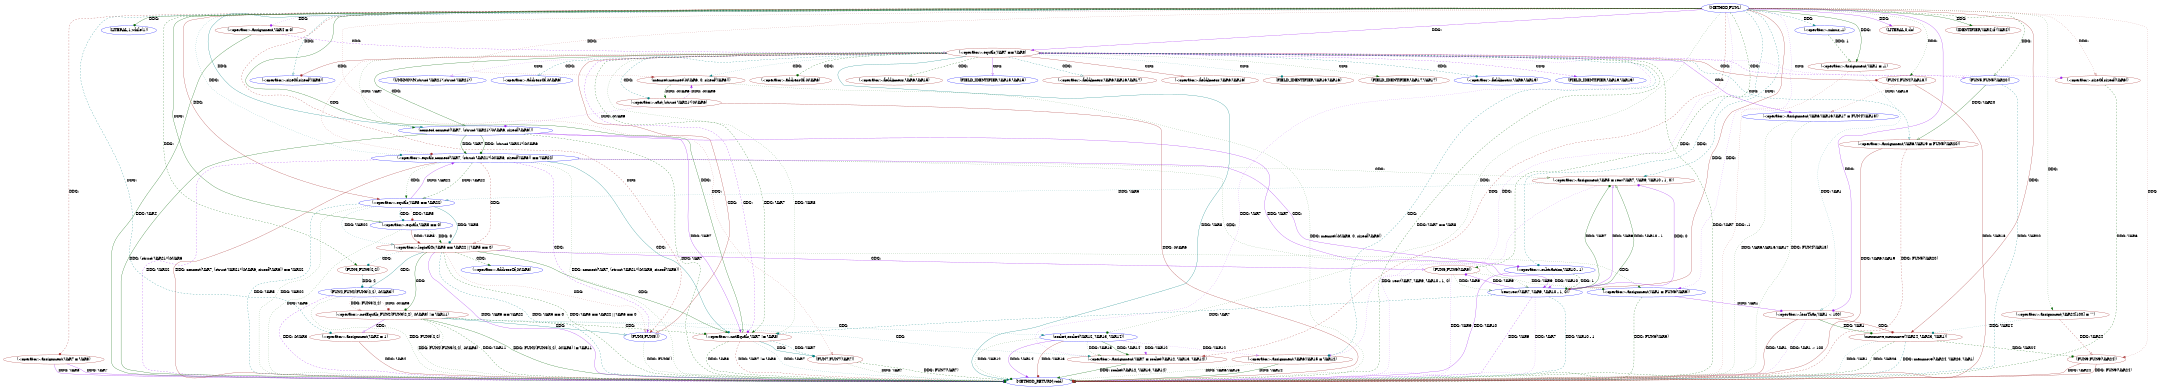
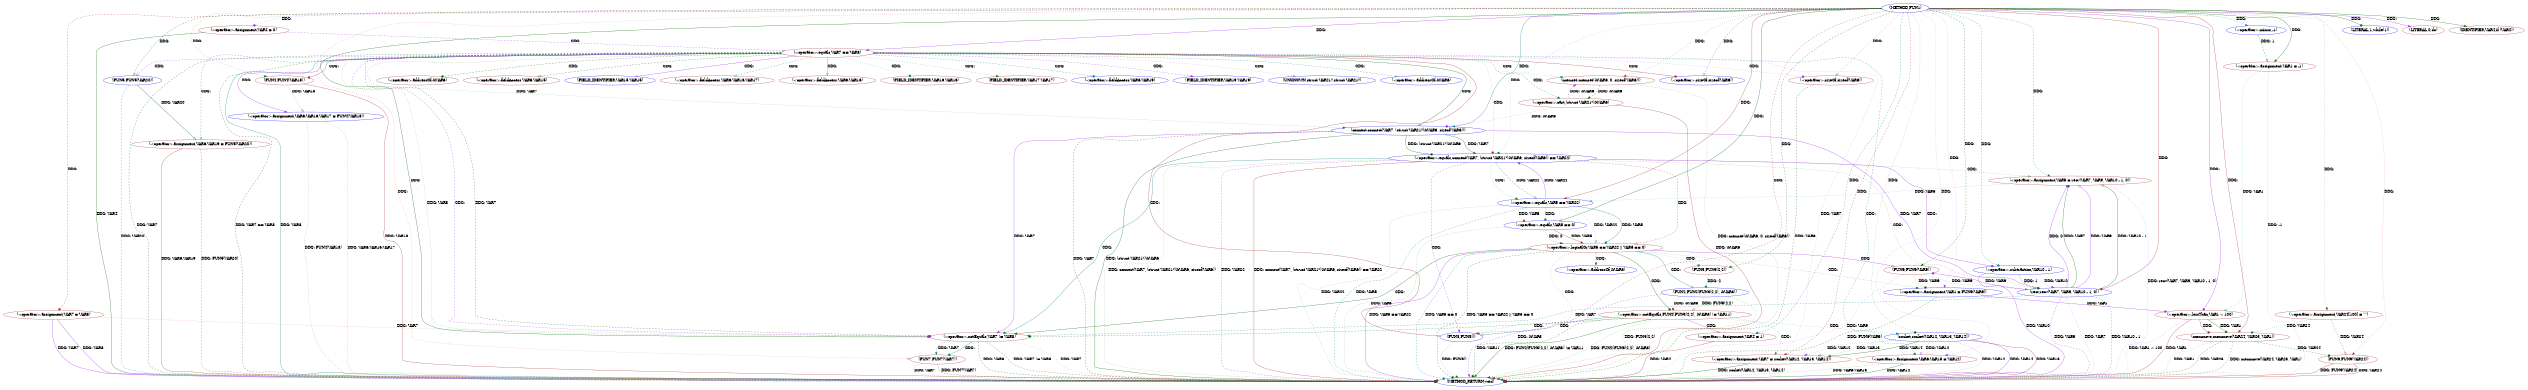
none -> (534, 331)
